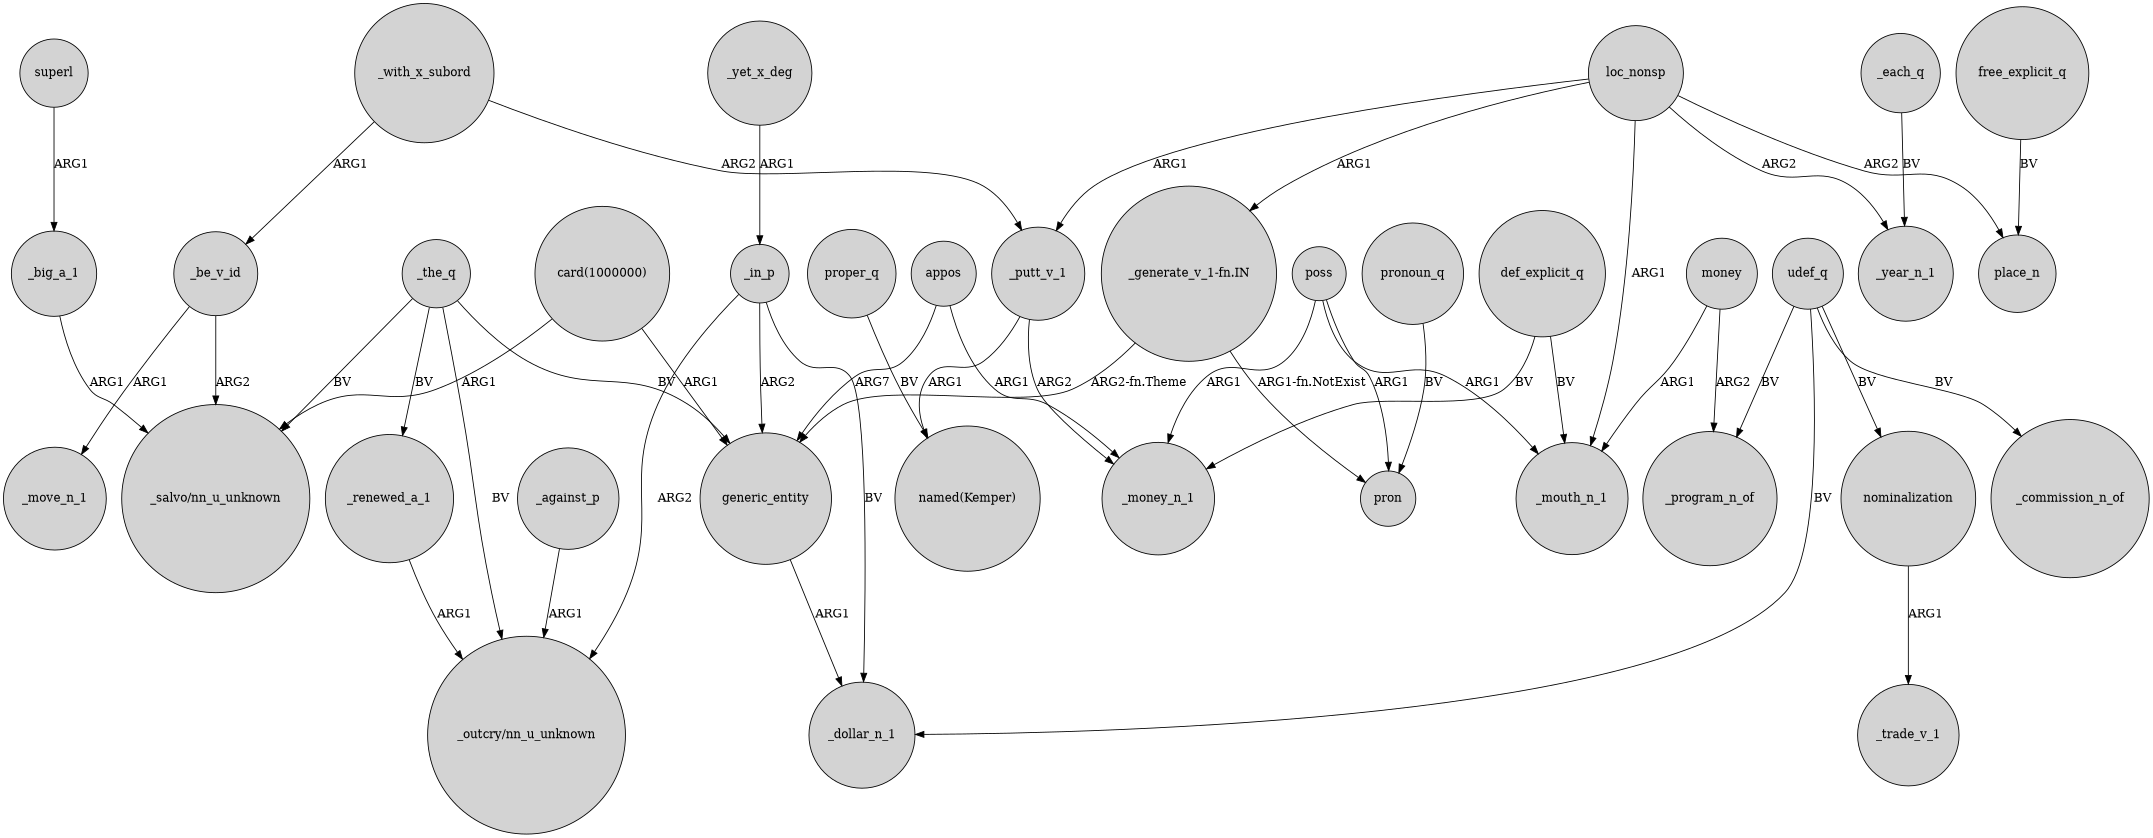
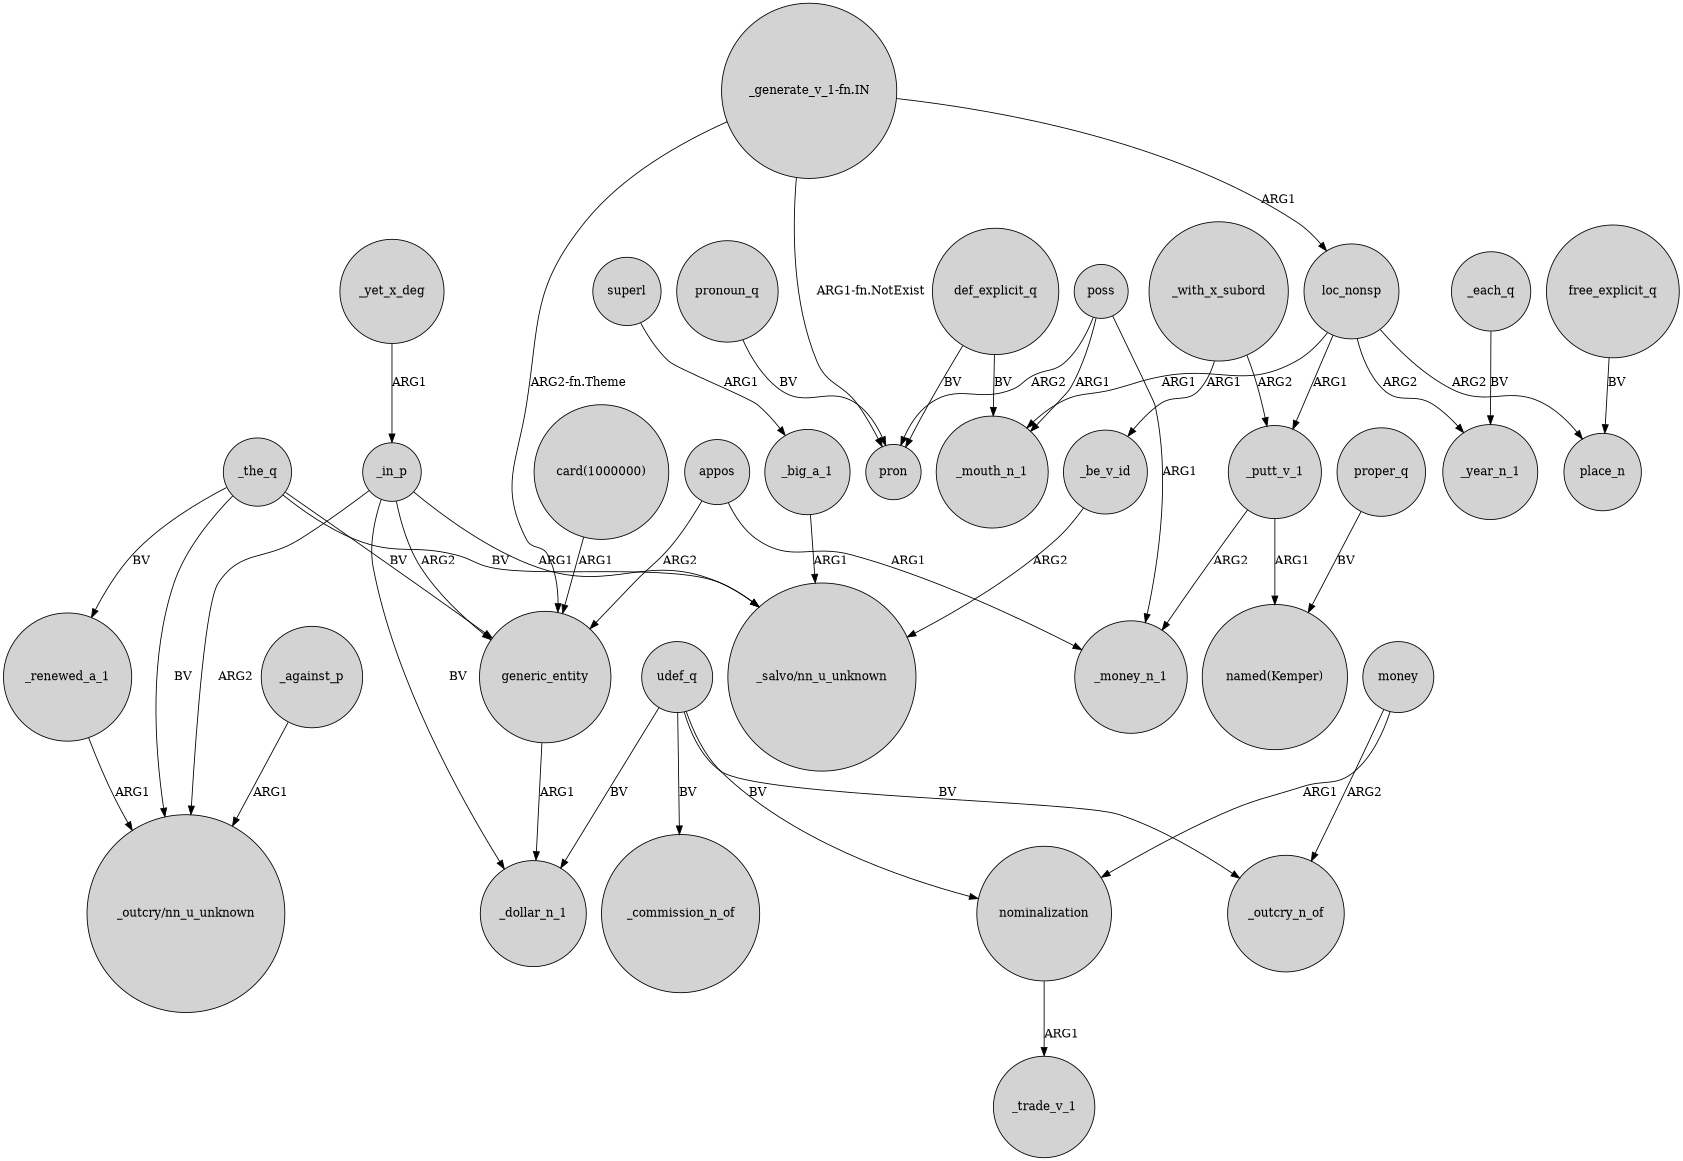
(1417, 128) -> (1119, 143)
(1660, 378) -> (1261, 799)
(873, 383) -> (680, 561)
(1392, 383) -> (1049, 383)
(426, 392) -> (531, 565)
(1385, 401) -> (936, 392)
(55, 499) -> none
(1710, 499) -> (1286, 914)
